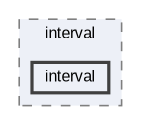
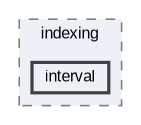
(70, 34) -> (70, 34)
